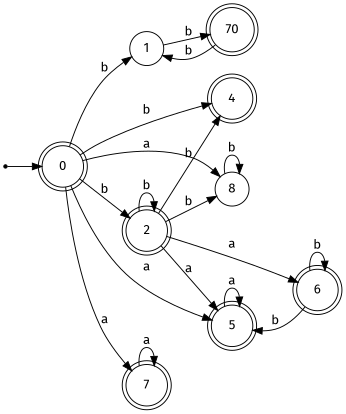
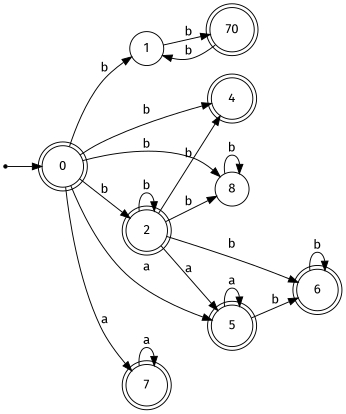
(147, 144) -> (147, 144)
(232, 244) -> (232, 244)
(286, 324) -> (270, 310)
